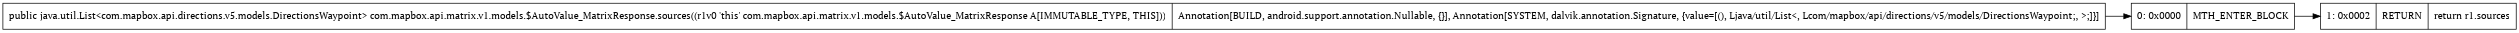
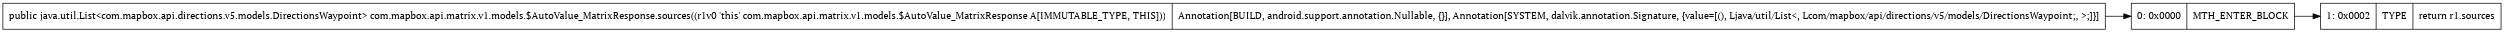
(2402, 16) -> (2395, 16)
